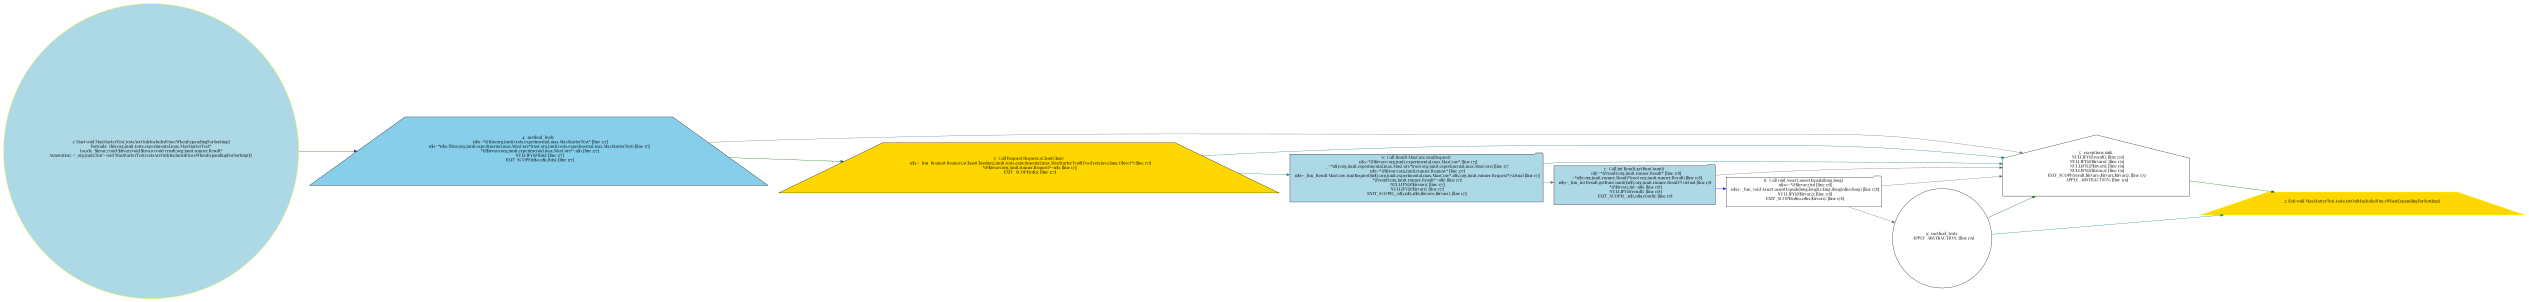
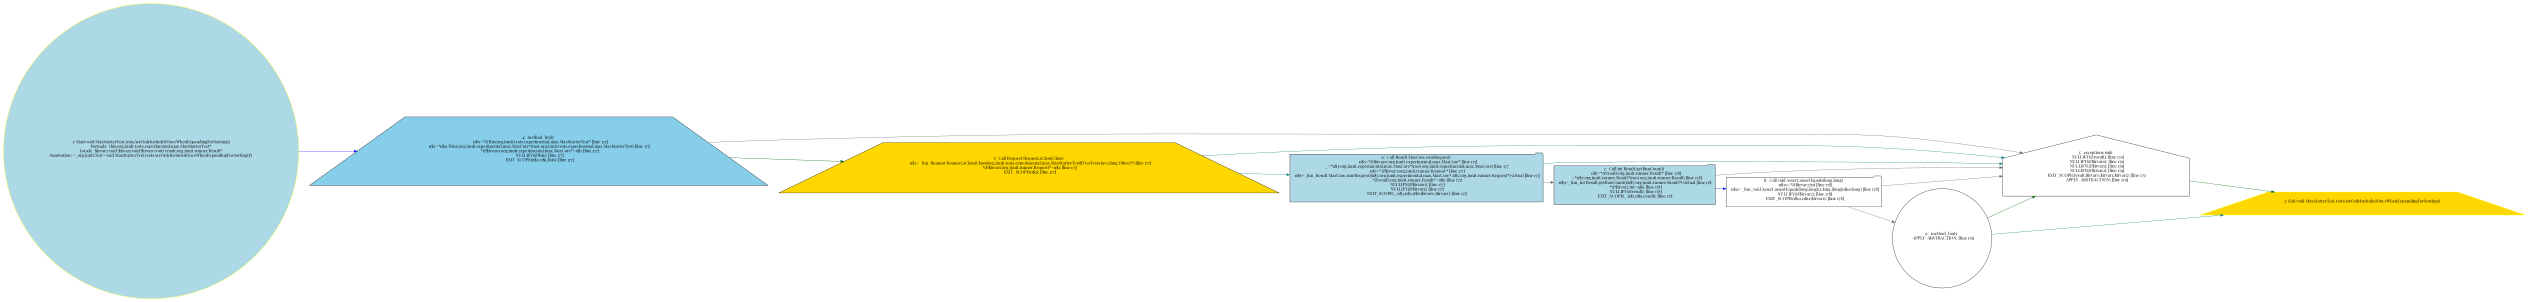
(1942, 238) -> (1942, 238)
